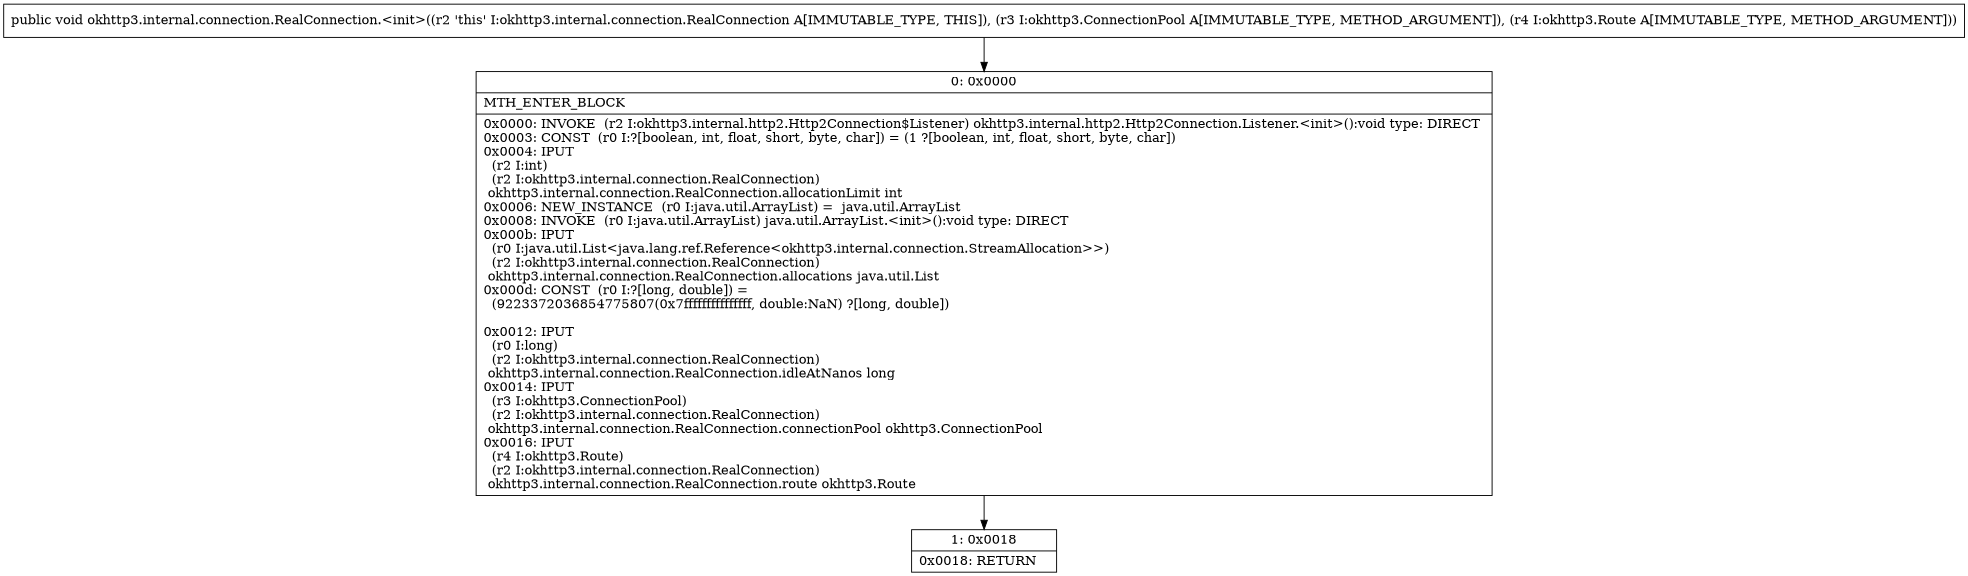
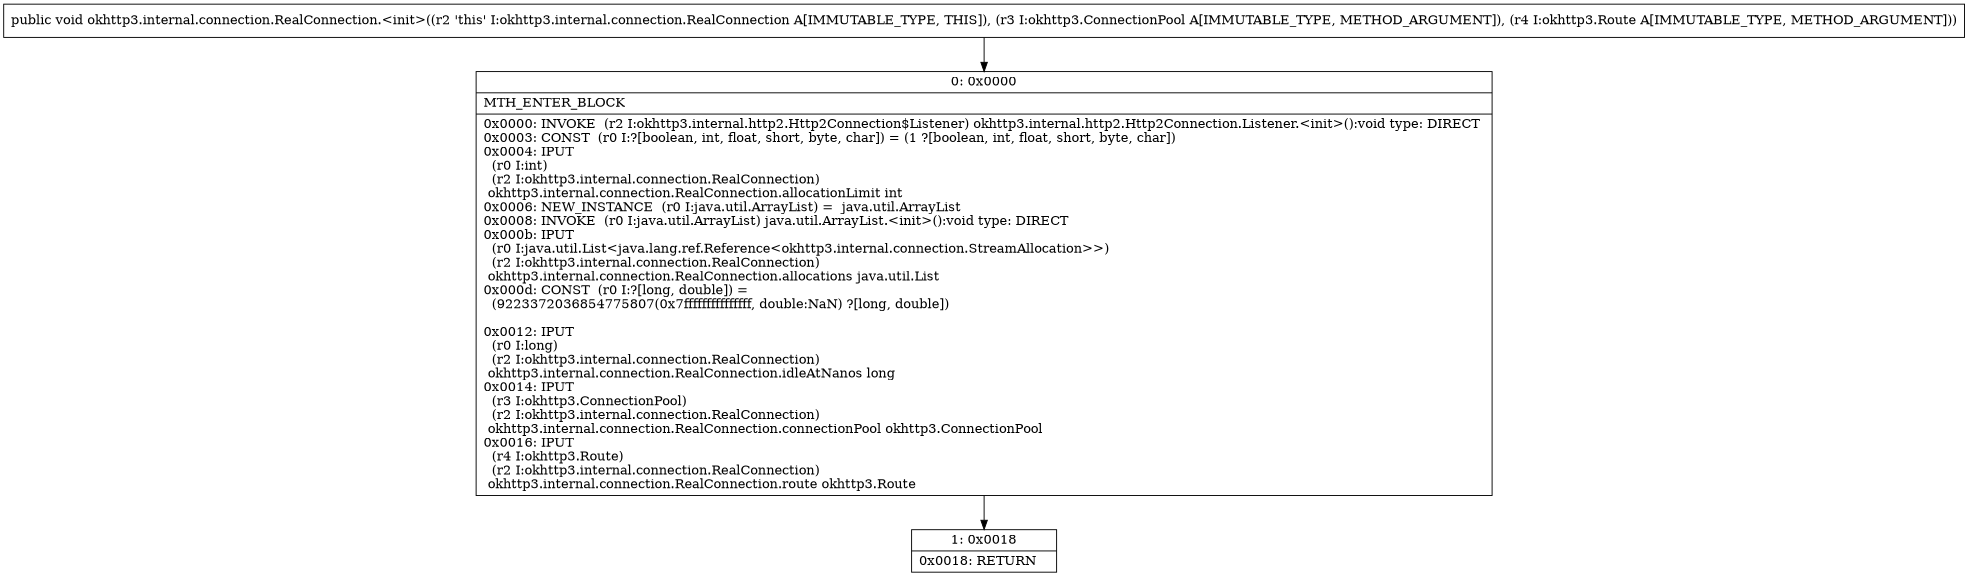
(516, 166) -> (516, 166)
